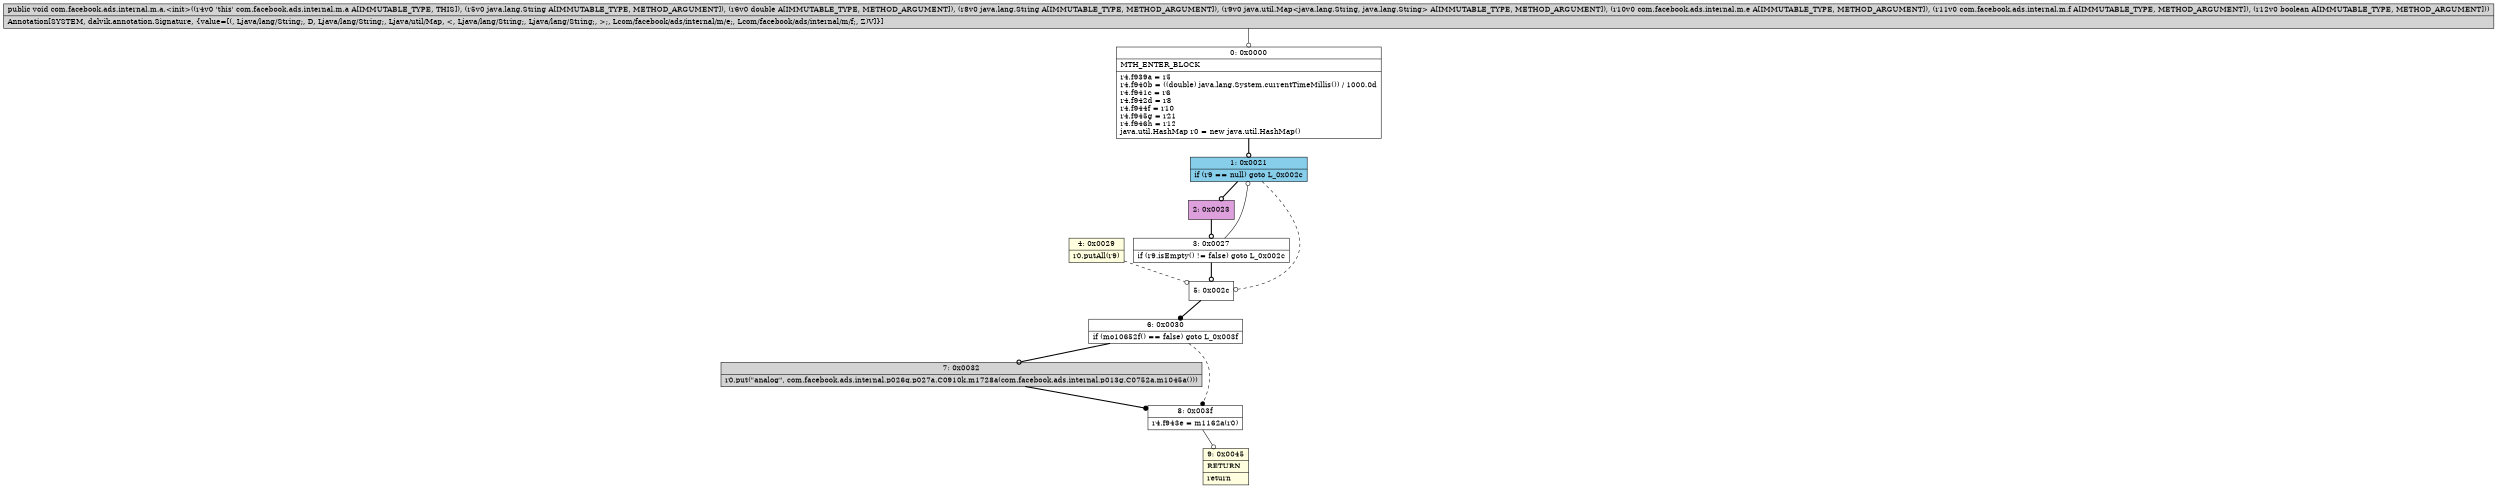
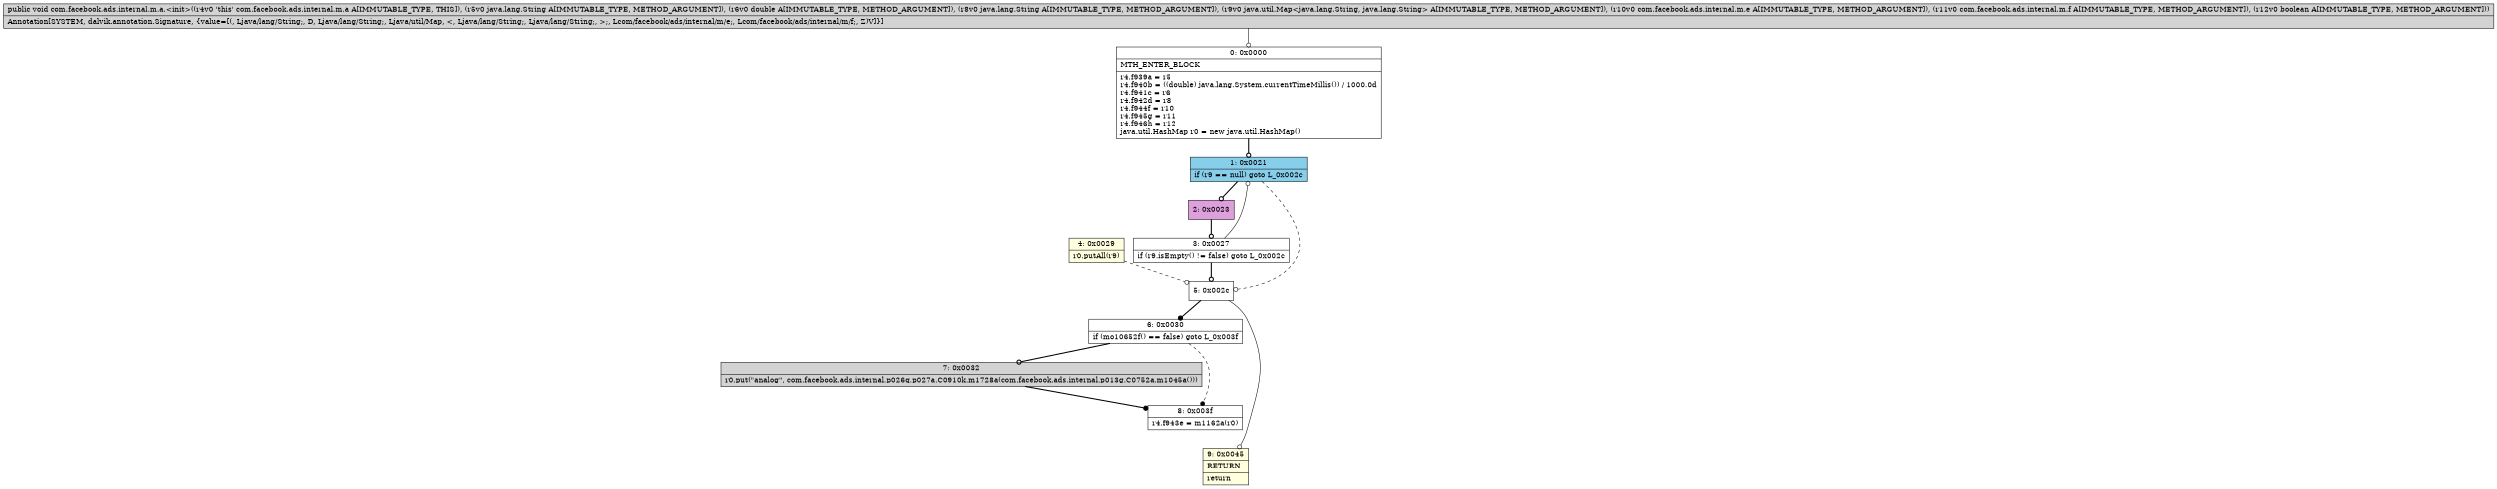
(1148, 116) -> (1148, 116)
(1208, 437) -> (1260, 369)
